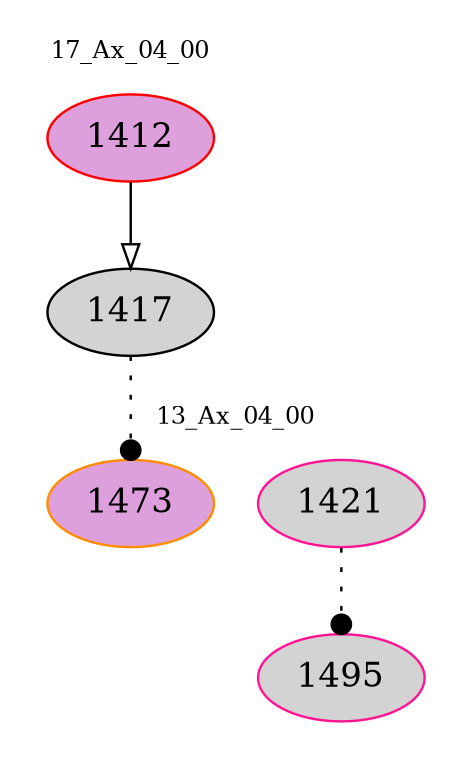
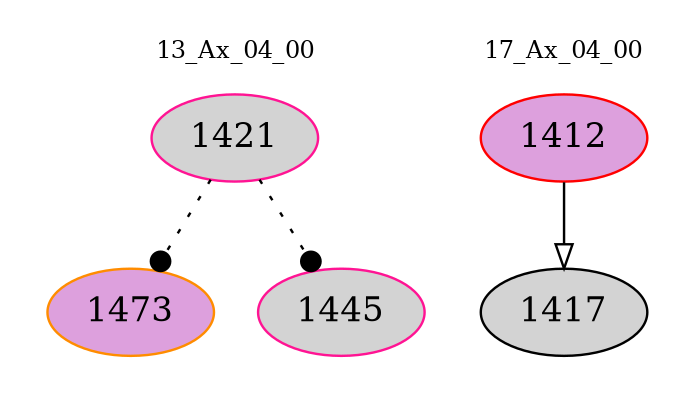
(131, 411) -> (188, 216)
(341, 678) -> (341, 312)
